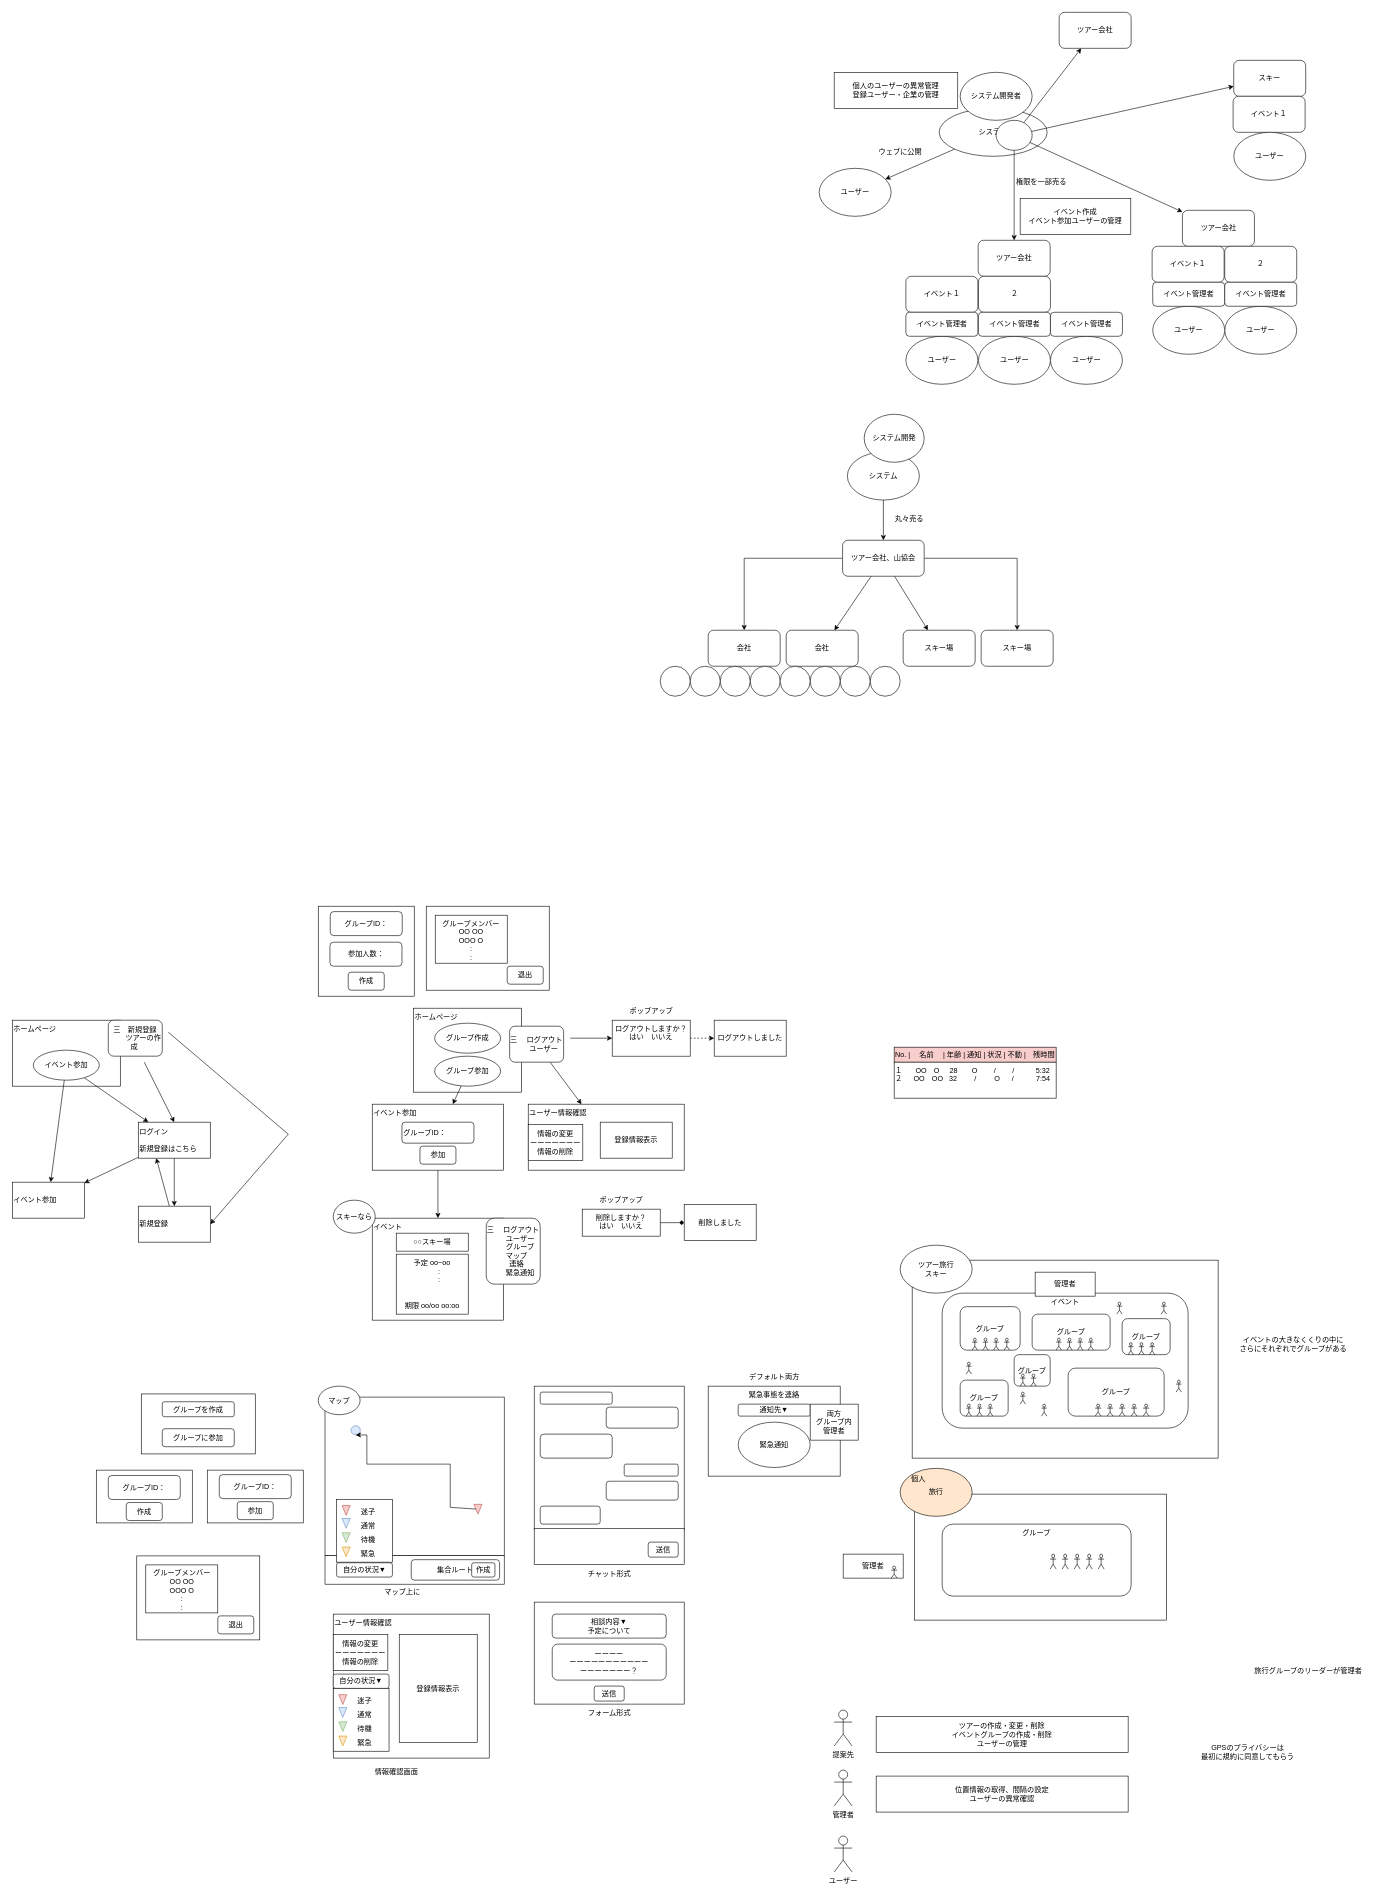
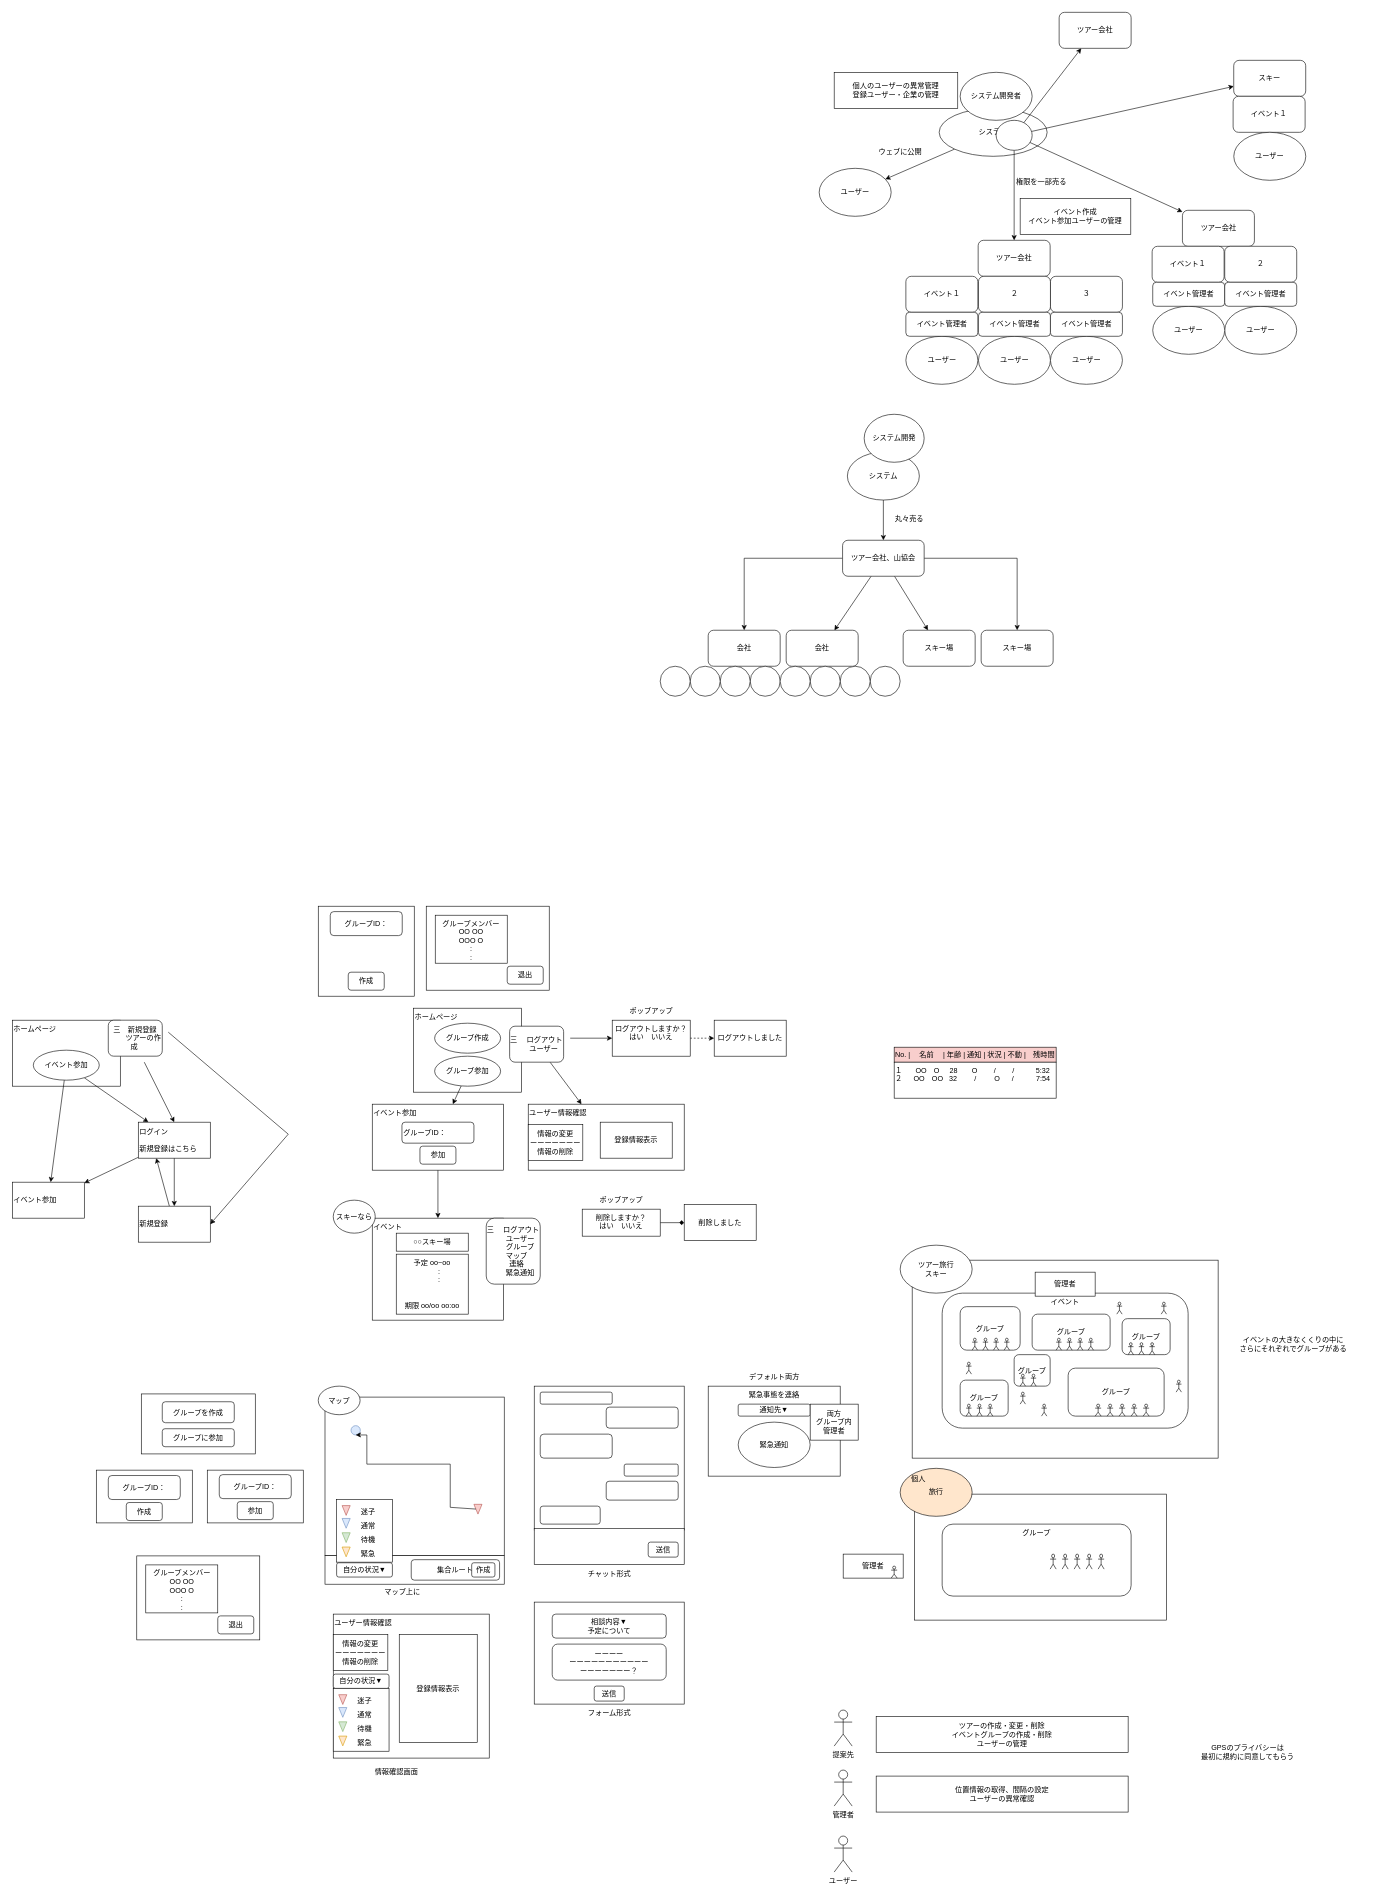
none -> (1087, 294)
(366, 954) -> none
(198, 1409) -> (198, 1412)
(1308, 1671) -> none
